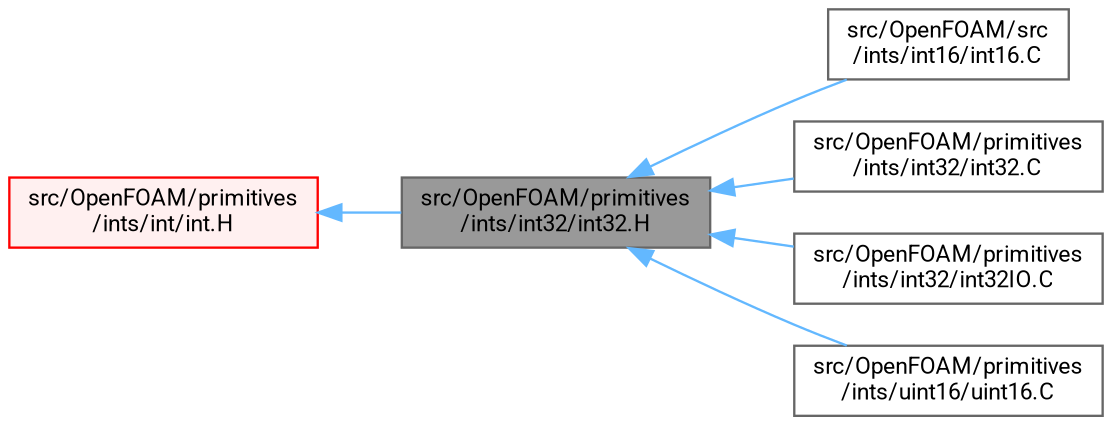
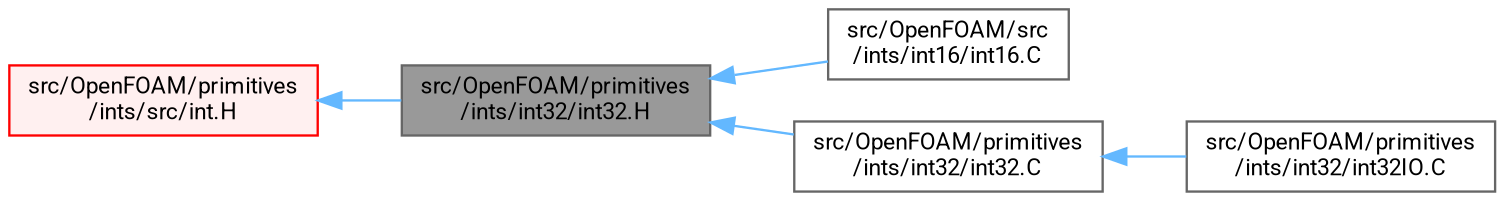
(164, 213) -> (164, 100)
(764, 242) -> (1157, 157)
(948, 381) -> none
